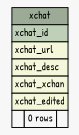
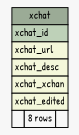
(41, 118) -> (40, 118)
